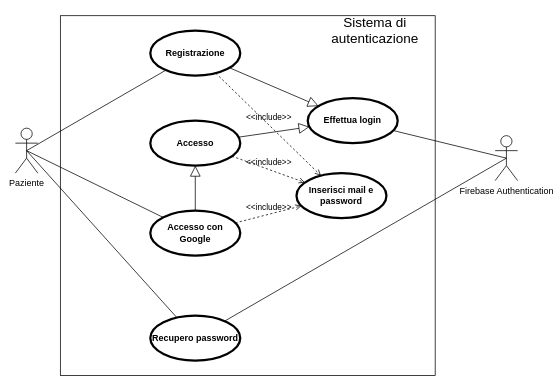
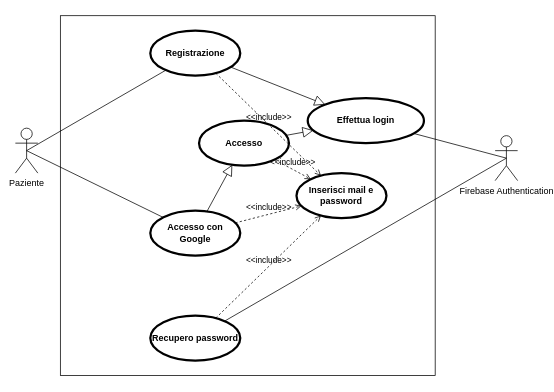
(375, 30) -> none
(353, 120) -> (366, 120)
(195, 143) -> (244, 143)
(104, 236) -> none
none -> (280, 256)
